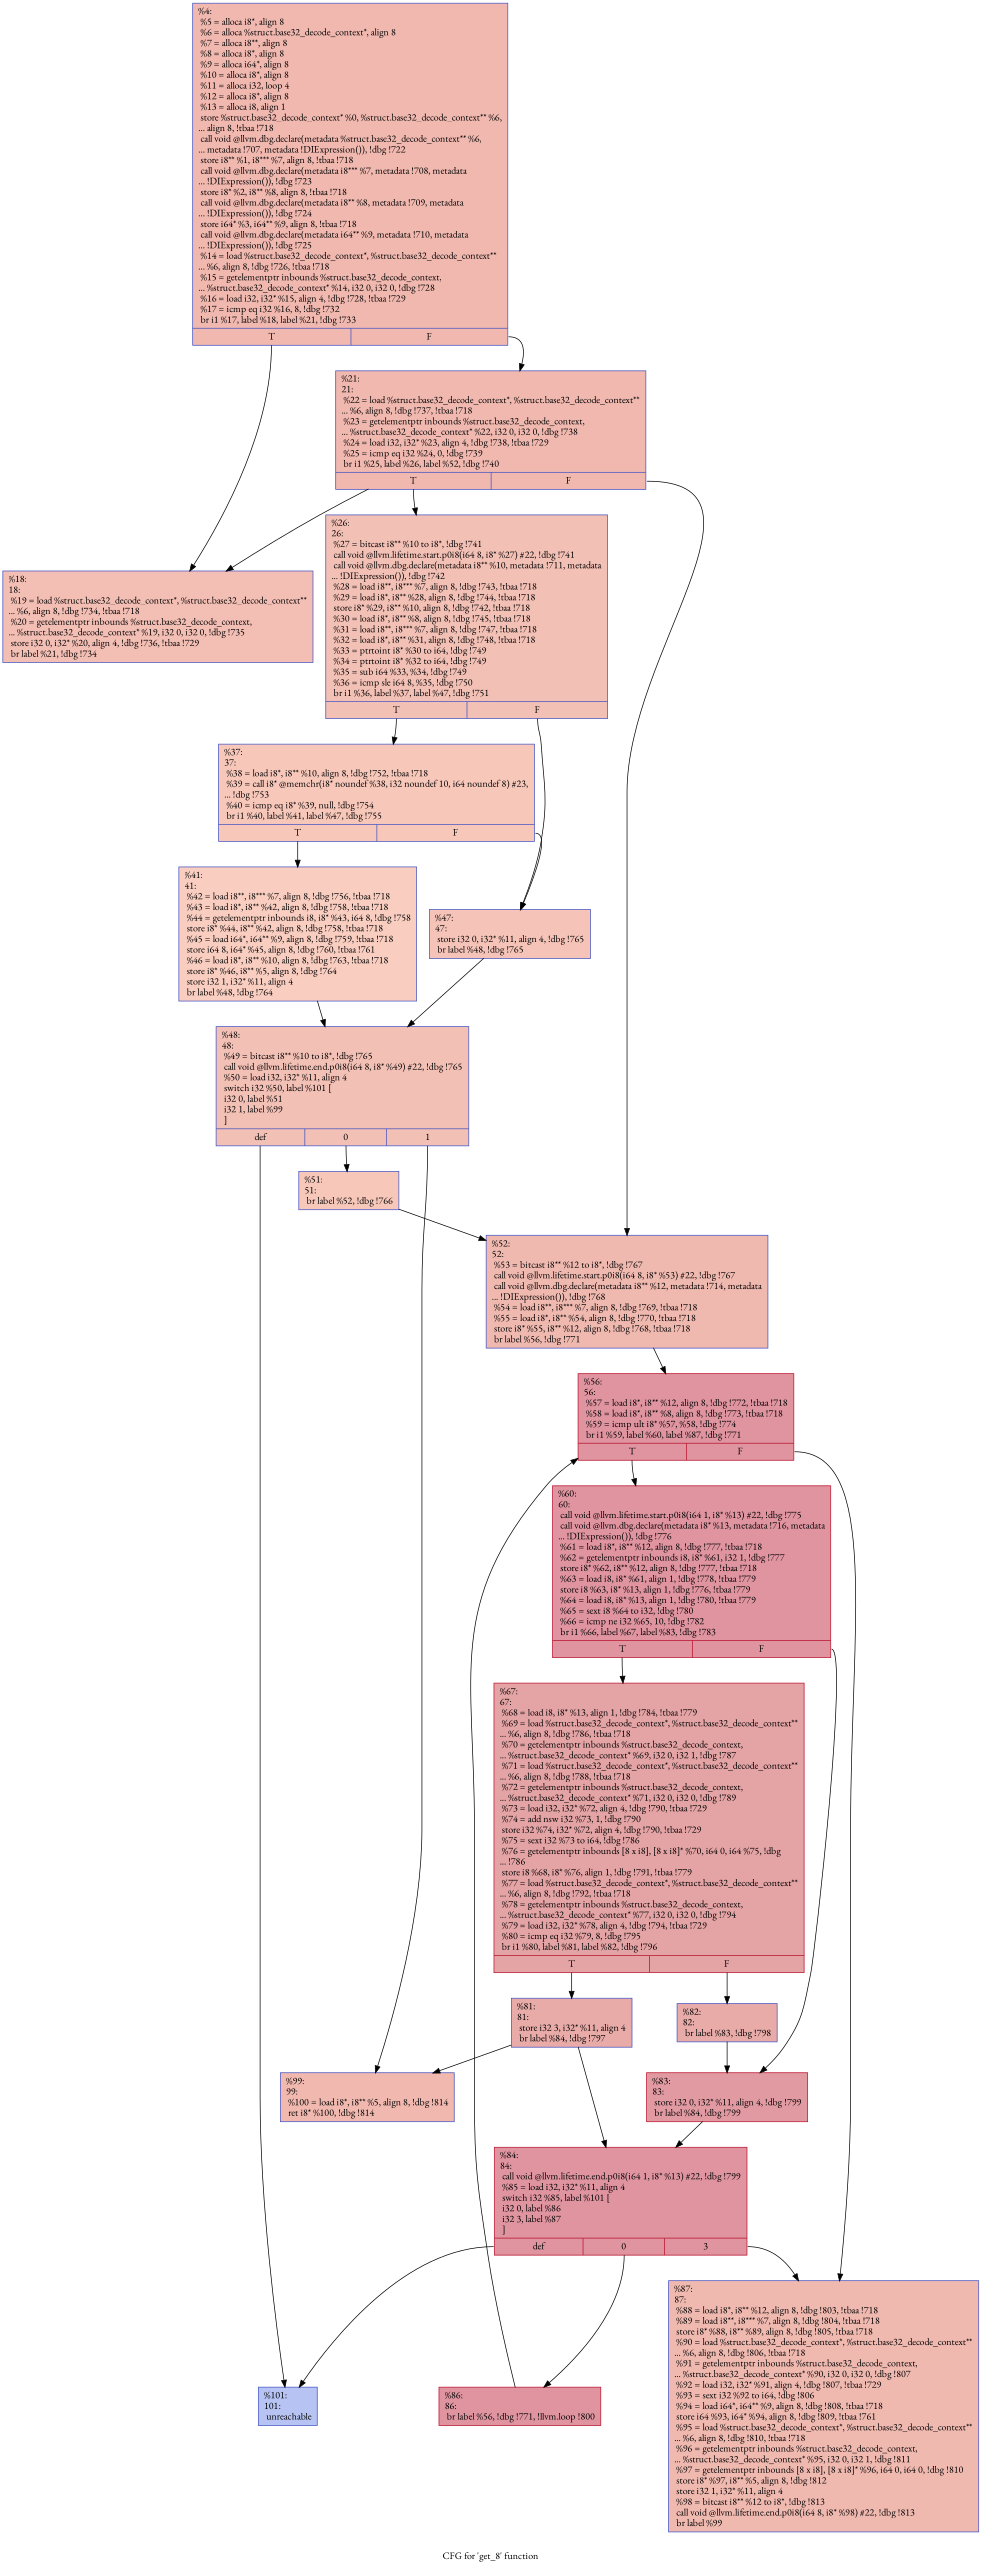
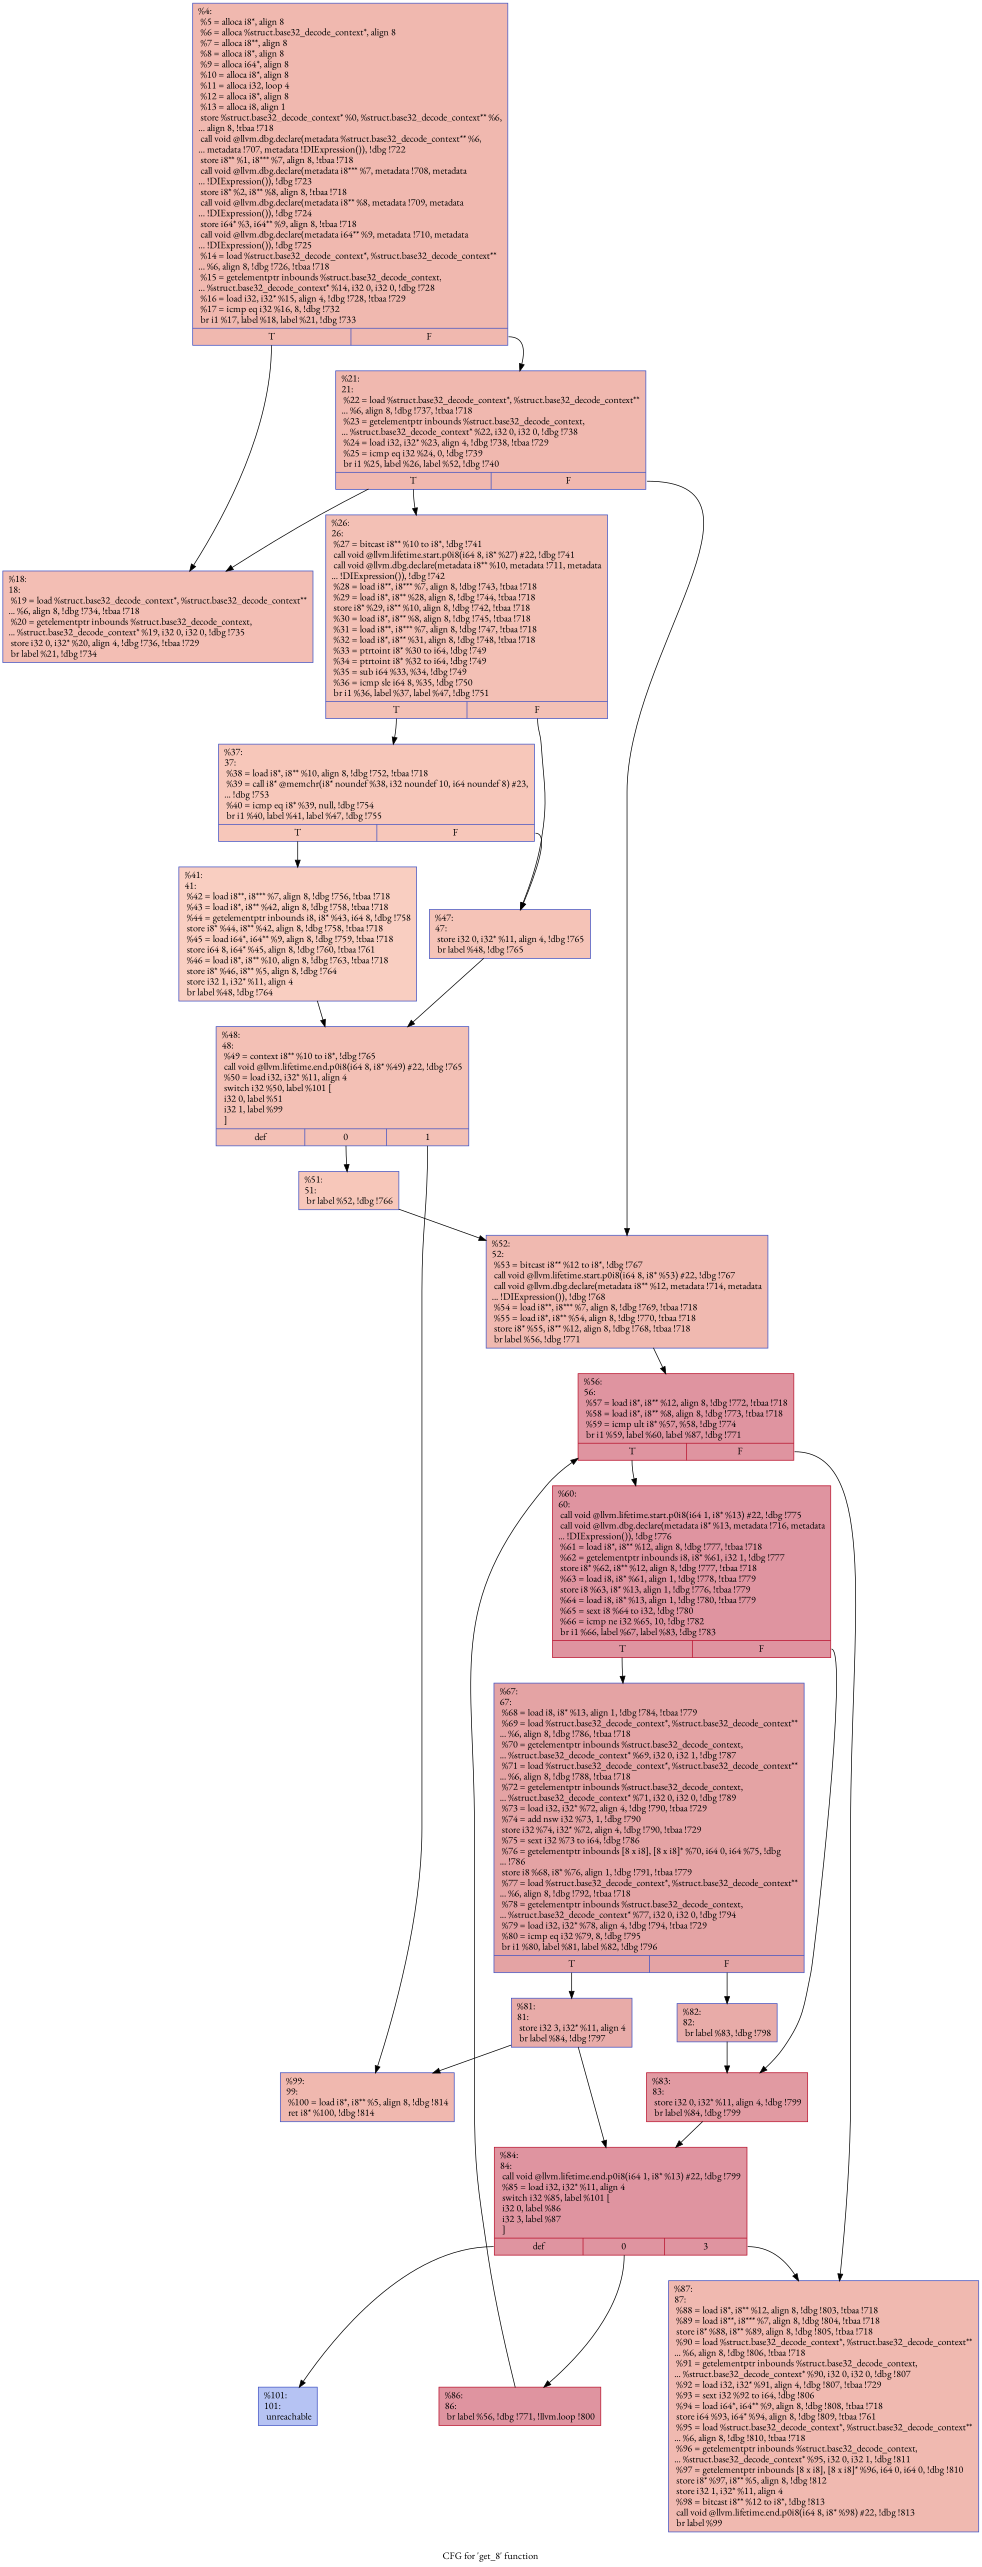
(297, 1056) -> (299, 1056)
(260, 1764) -> none
(649, 1828) -> (649, 1828)
